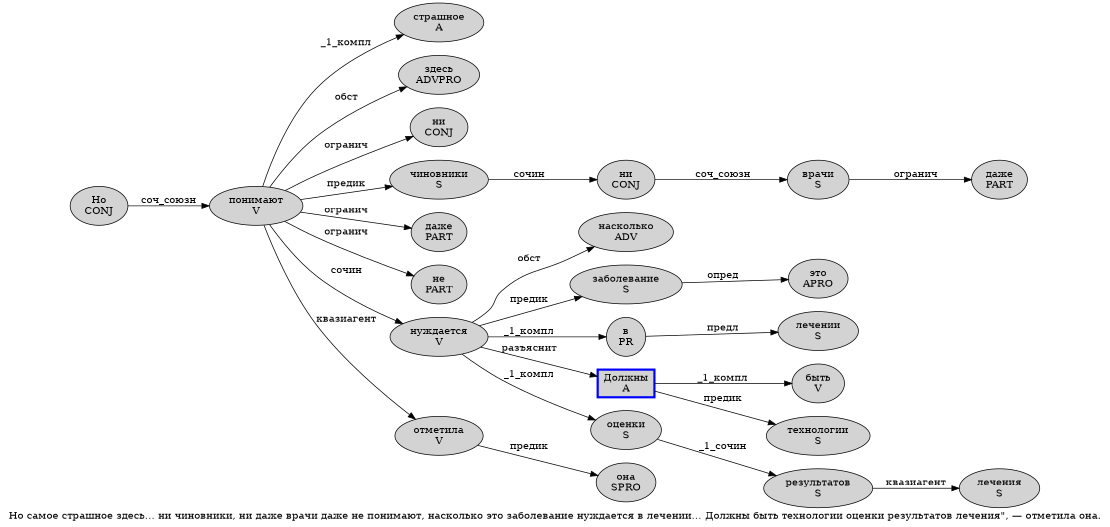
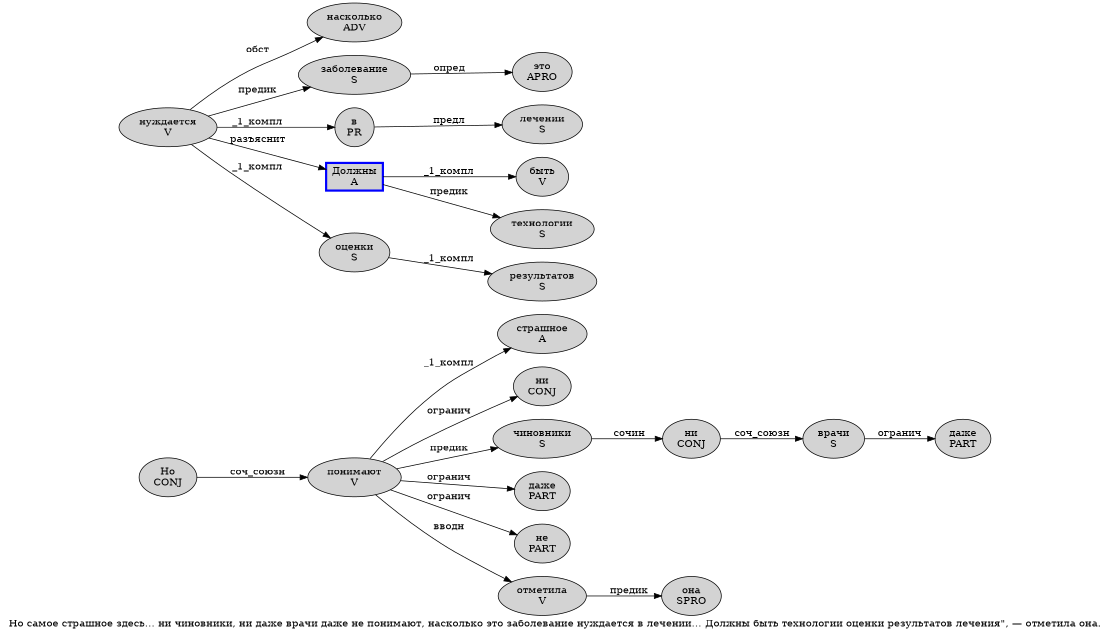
(439, 75) -> none
(325, 283) -> none
(346, 319) -> (449, 526)
(723, 446) -> (449, 259)
(1000, 488) -> none
